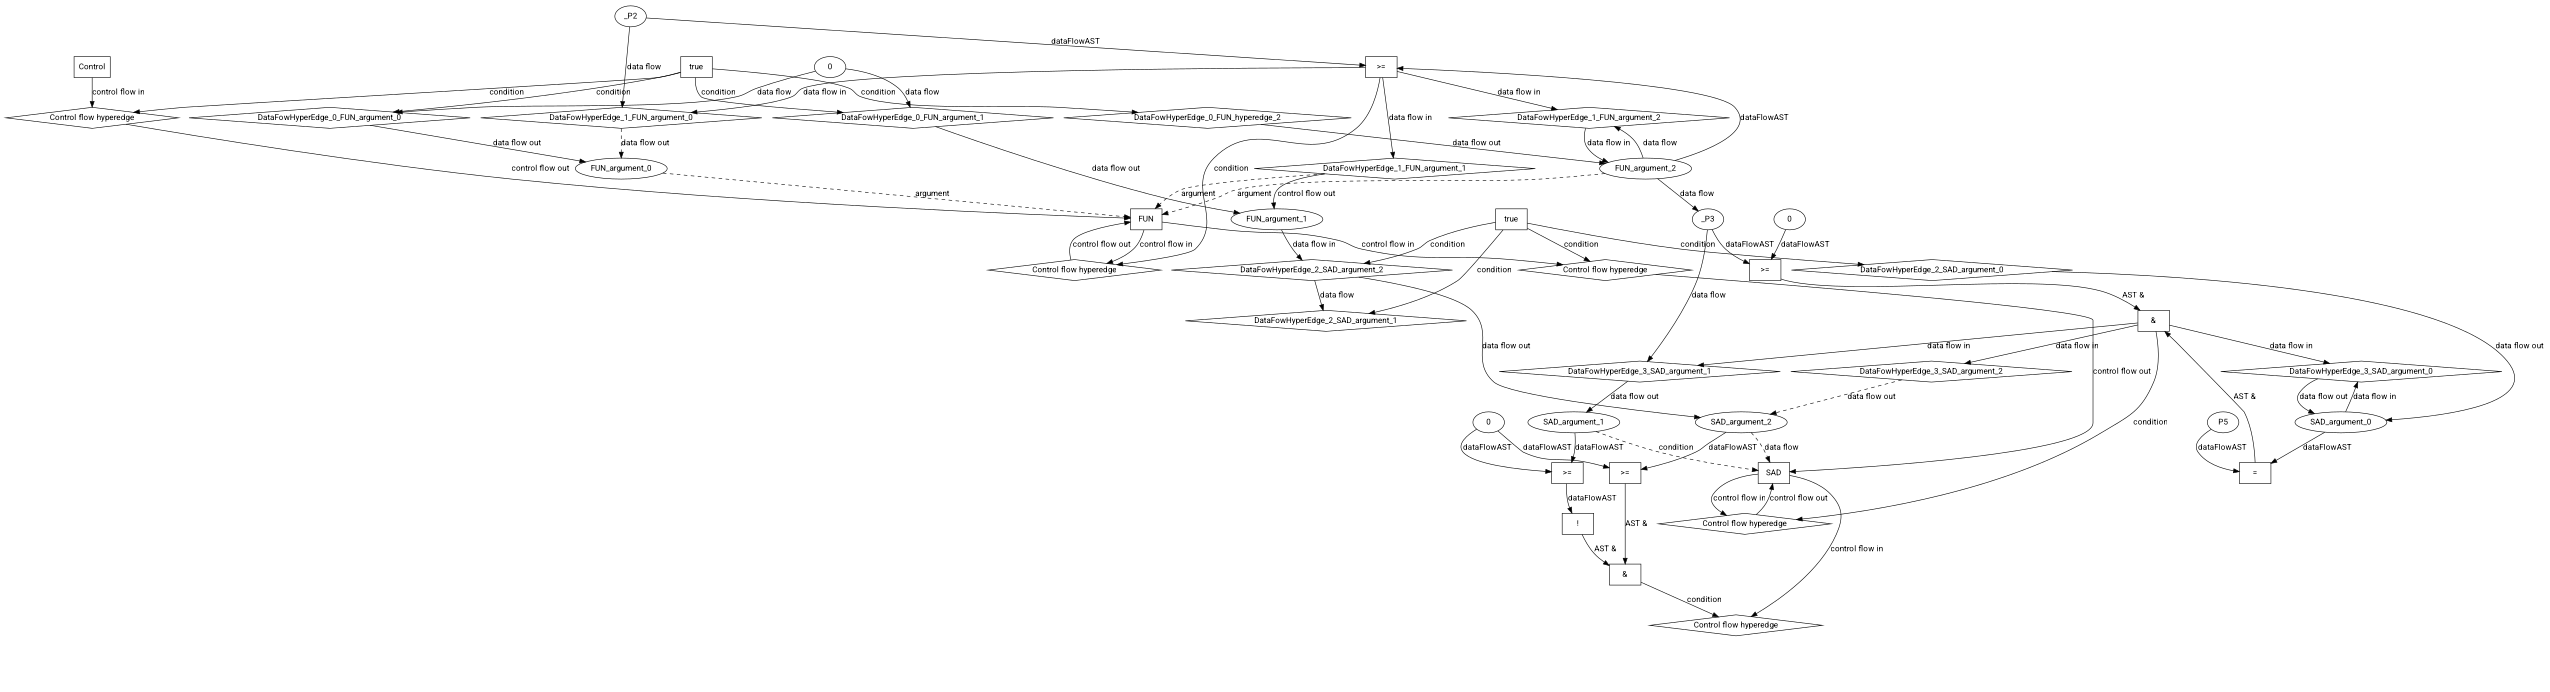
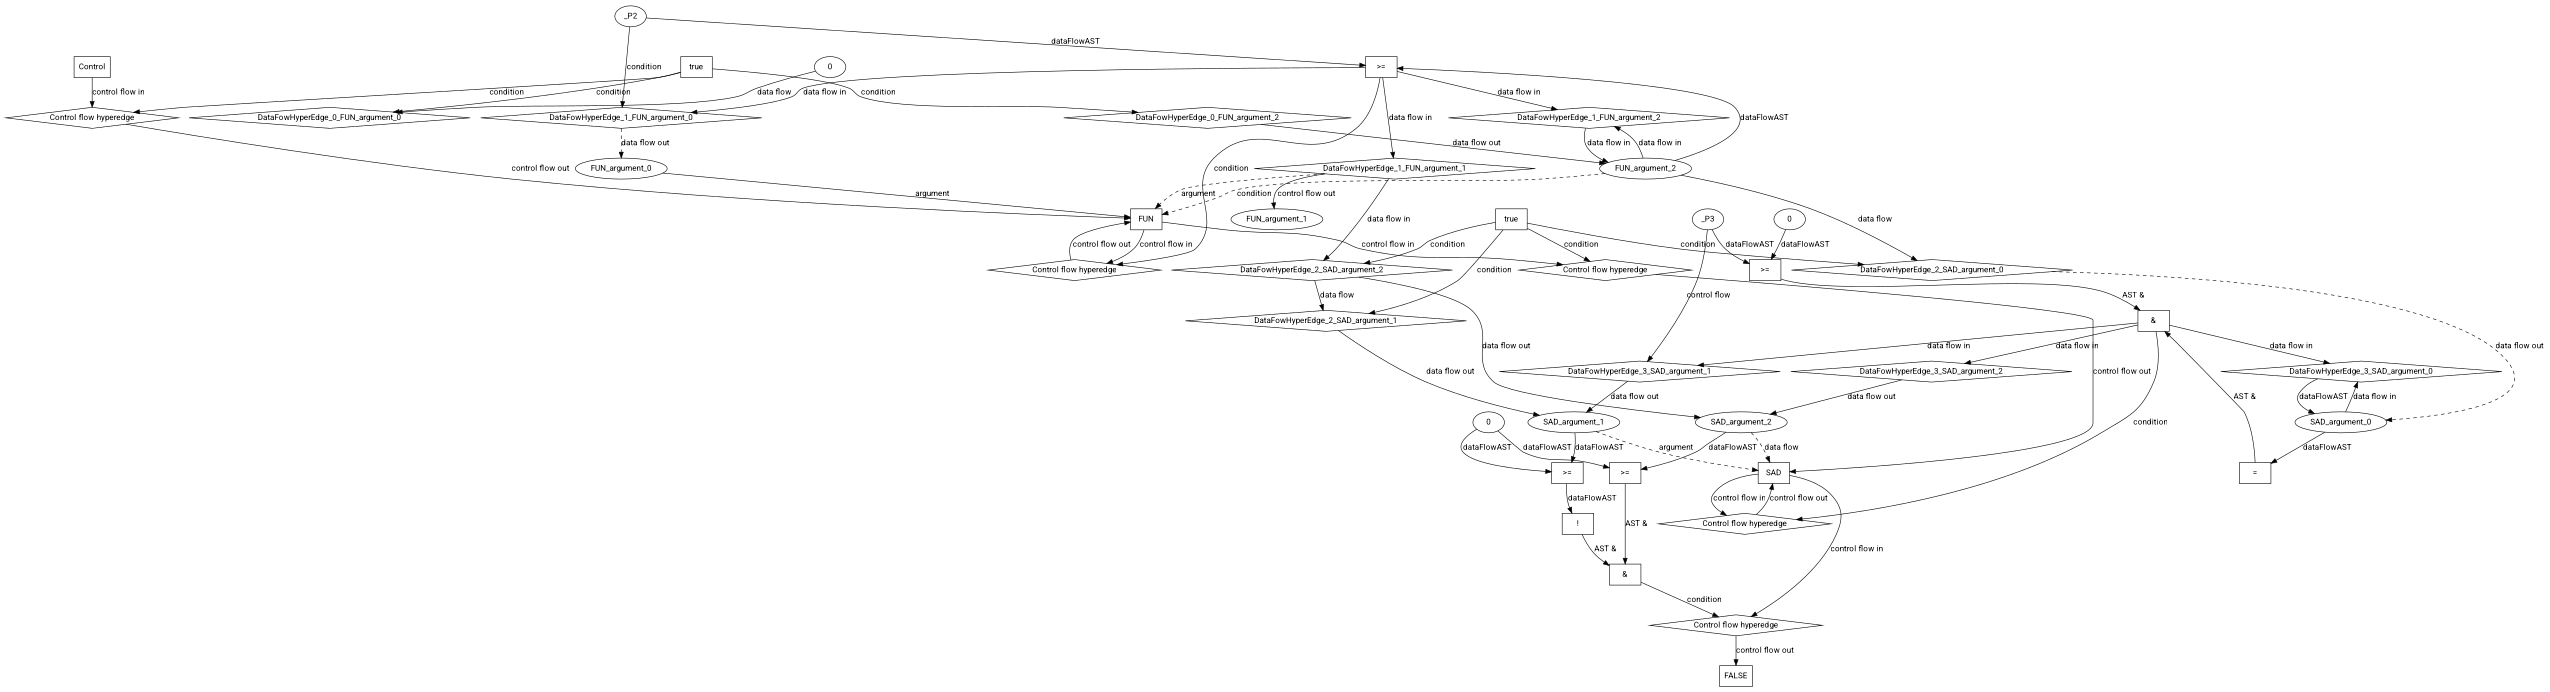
(644, 67) -> (644, 67)
(913, 118) -> none
(1208, 118) -> (1208, 118)
(475, 143) -> none
(1660, 143) -> (1660, 143)
(1676, 193) -> (1801, 205)
(1254, 194) -> (1254, 194)
(894, 195) -> (894, 195)
(1289, 244) -> (1360, 219)
(1709, 295) -> (1709, 295)
(2363, 301) -> (2363, 301)
none -> (1431, 384)
(1839, 396) -> (1839, 396)
(2324, 397) -> (2324, 397)
(2223, 422) -> none
(1676, 448) -> (1676, 448)
none -> (1736, 676)
